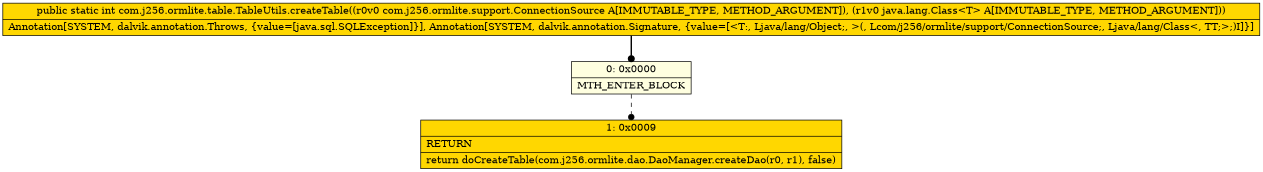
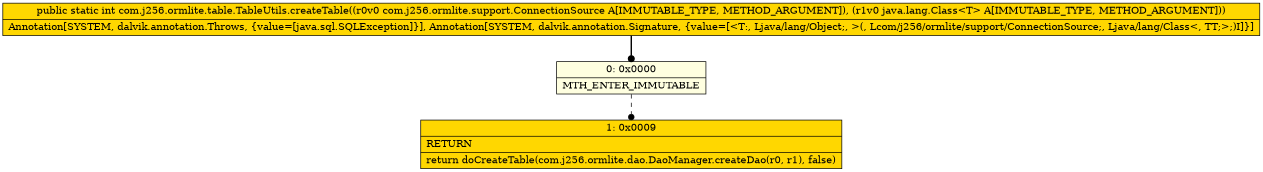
(631, 86) -> (631, 86)
